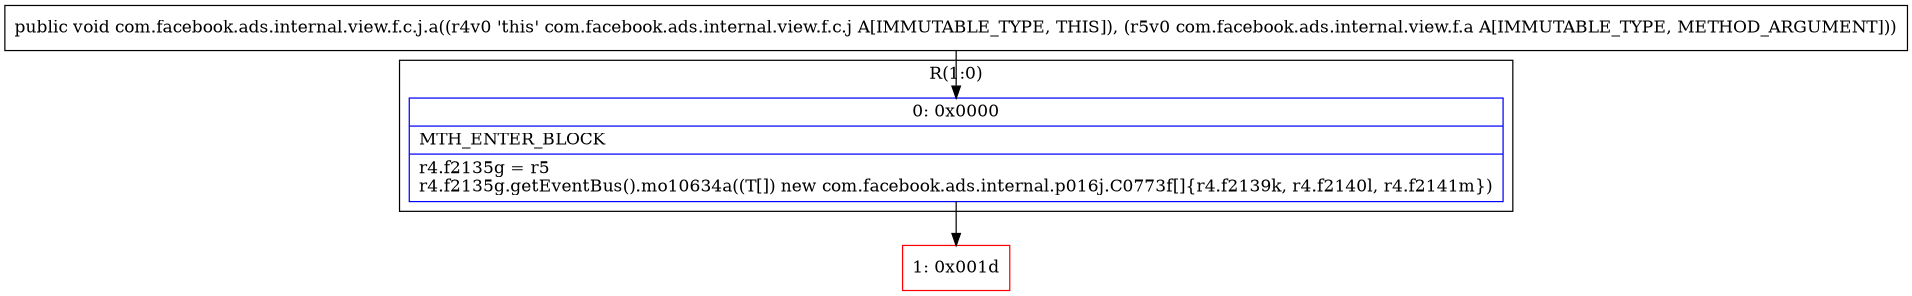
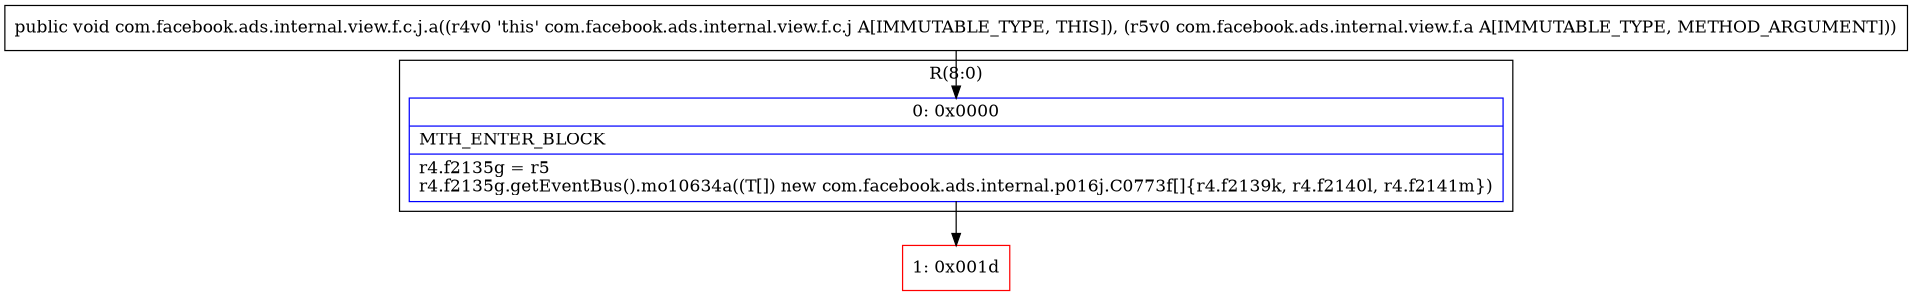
(956, 74) -> (956, 74)
